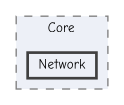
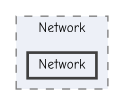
(62, 29) -> (62, 29)
